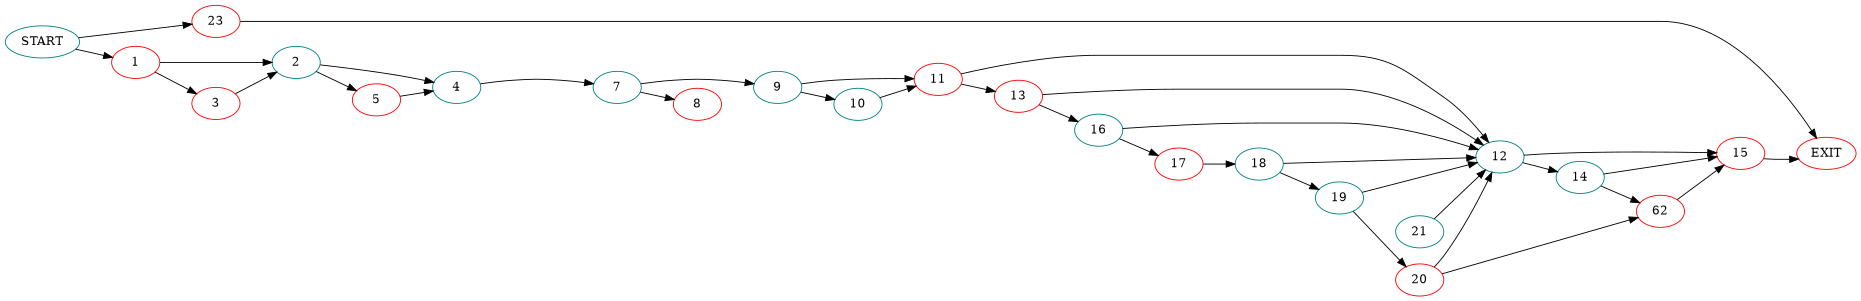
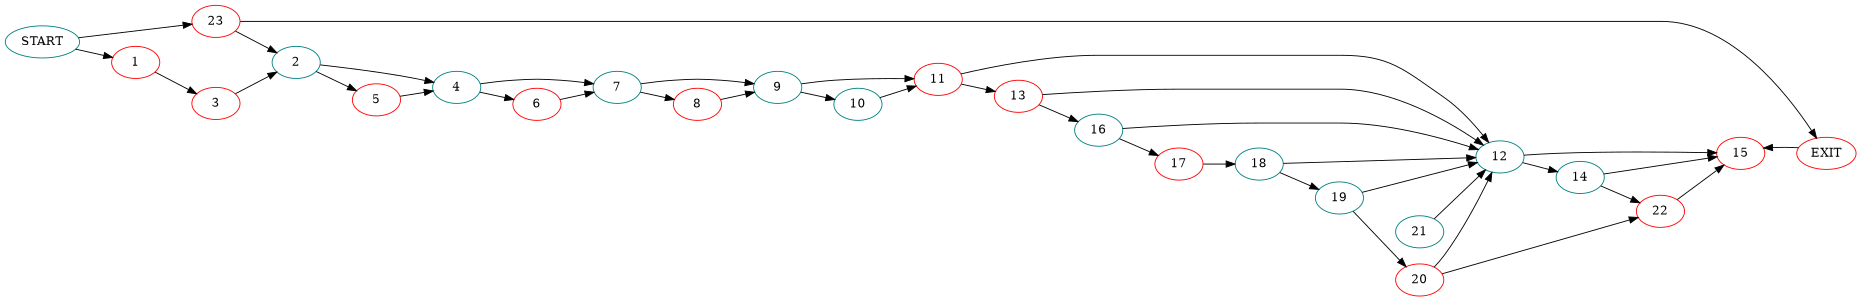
(212, 62) -> (252, 40)
none -> (733, 97)
none -> (537, 104)
(1777, 159) -> (1786, 147)
(1660, 211) -> (1660, 211)
